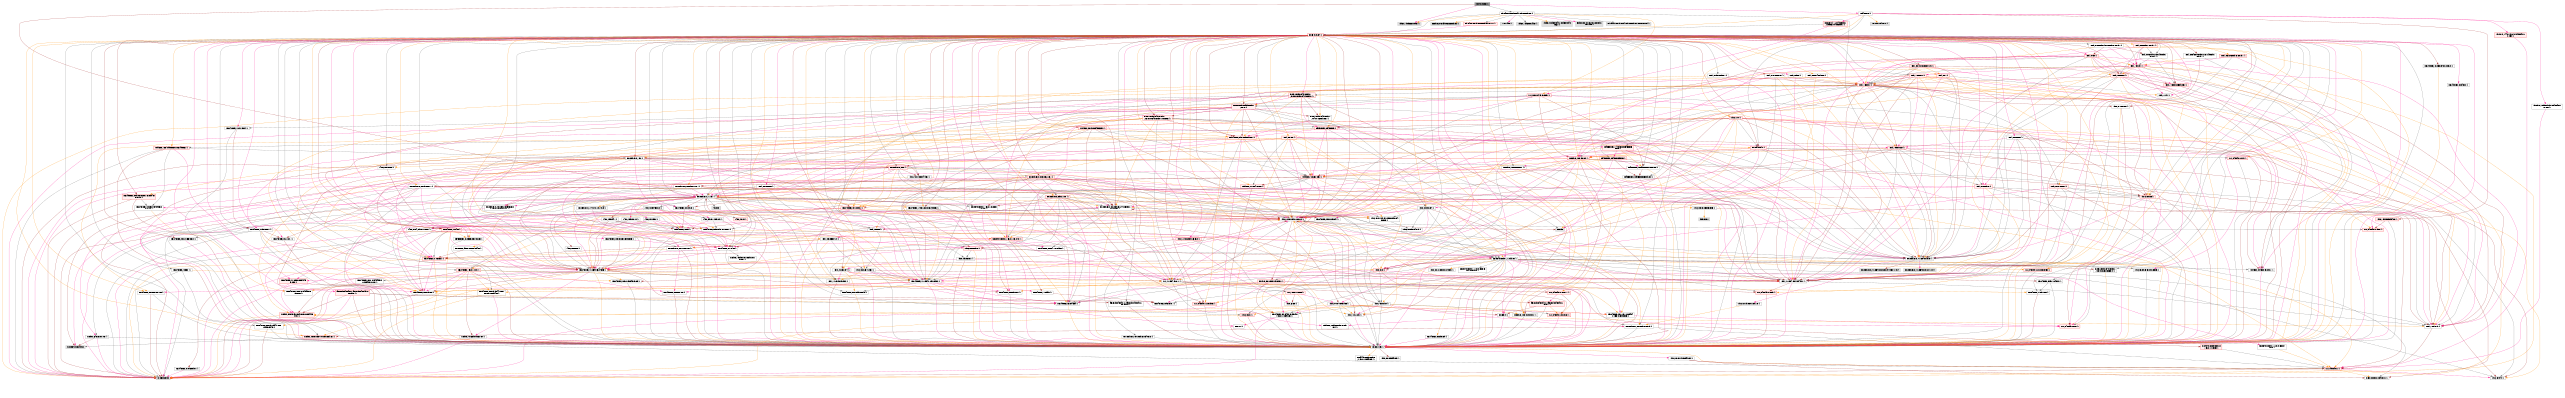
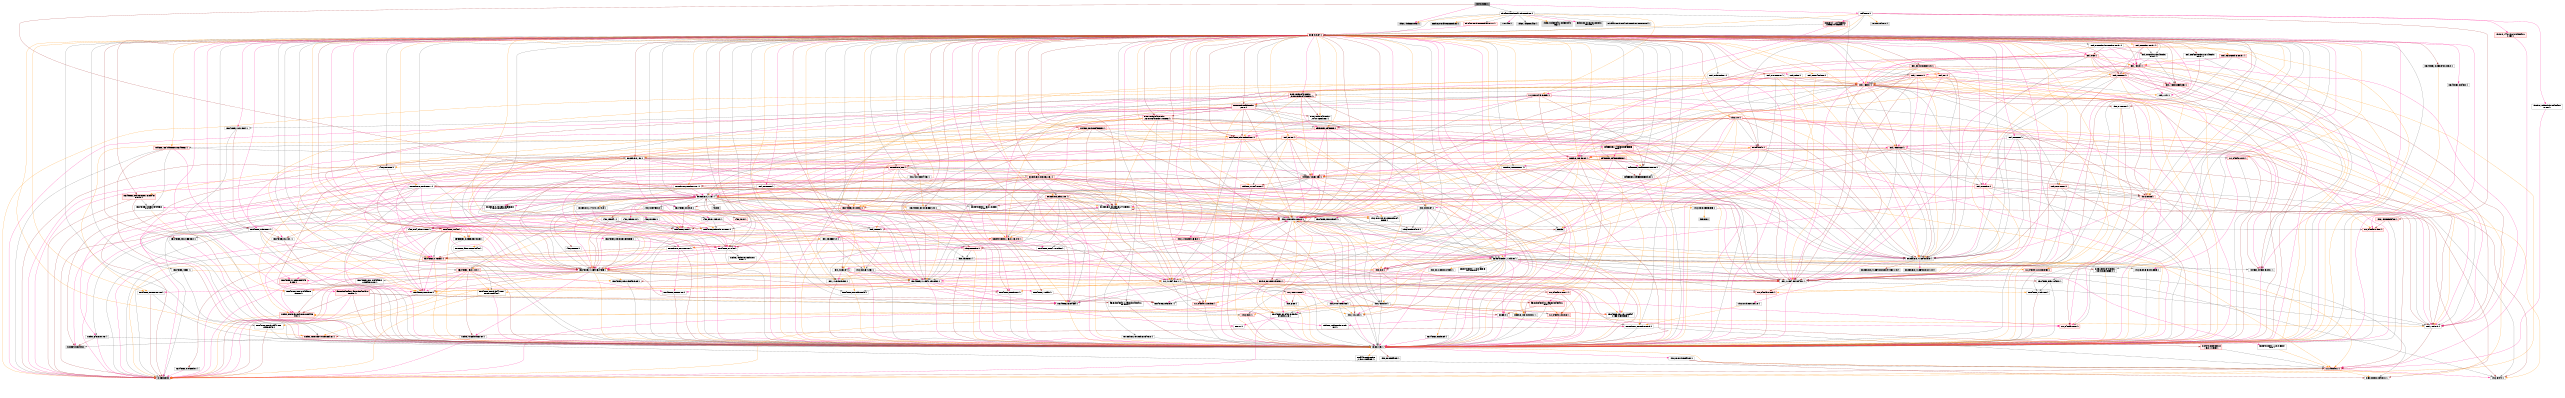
(923, 208) -> (923, 208)
(1284, 315) -> (1284, 315)
(1782, 320) -> (1663, 306)
